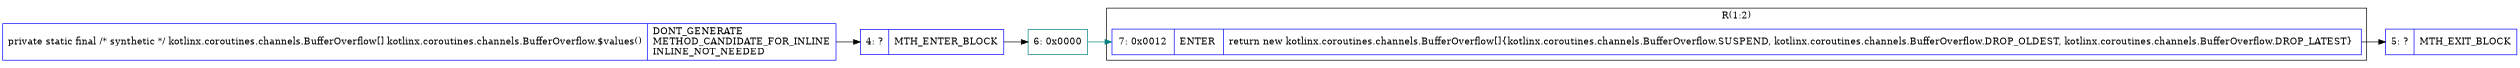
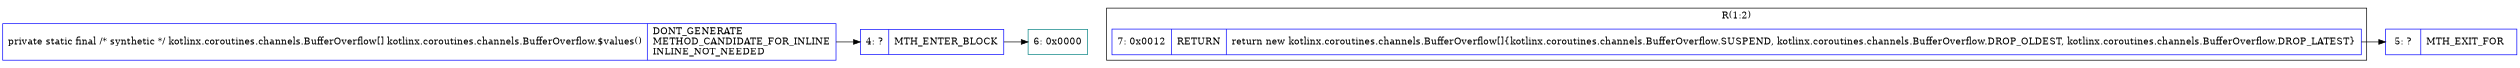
(1096, 42) -> none
(1198, 42) -> (1199, 42)
(2465, 42) -> (2465, 42)
